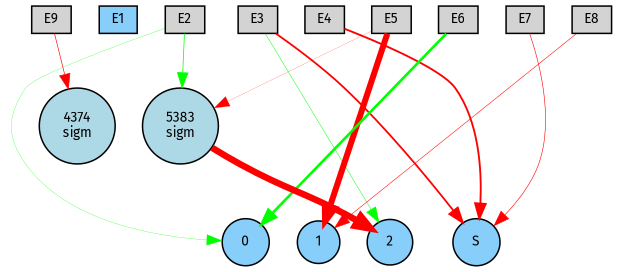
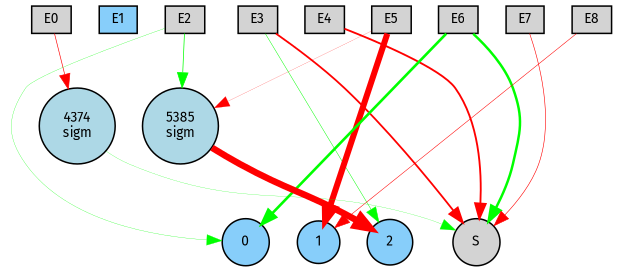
(51, 20) -> (51, 20)
none -> (520, 115)
(180, 126) -> (180, 126)
none -> (271, 196)
(476, 242) -> (476, 242)
